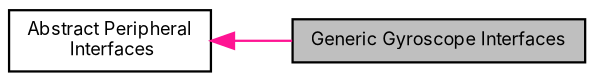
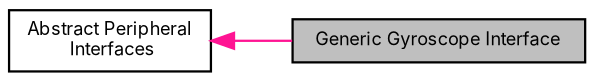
(439, 41) -> (439, 41)
